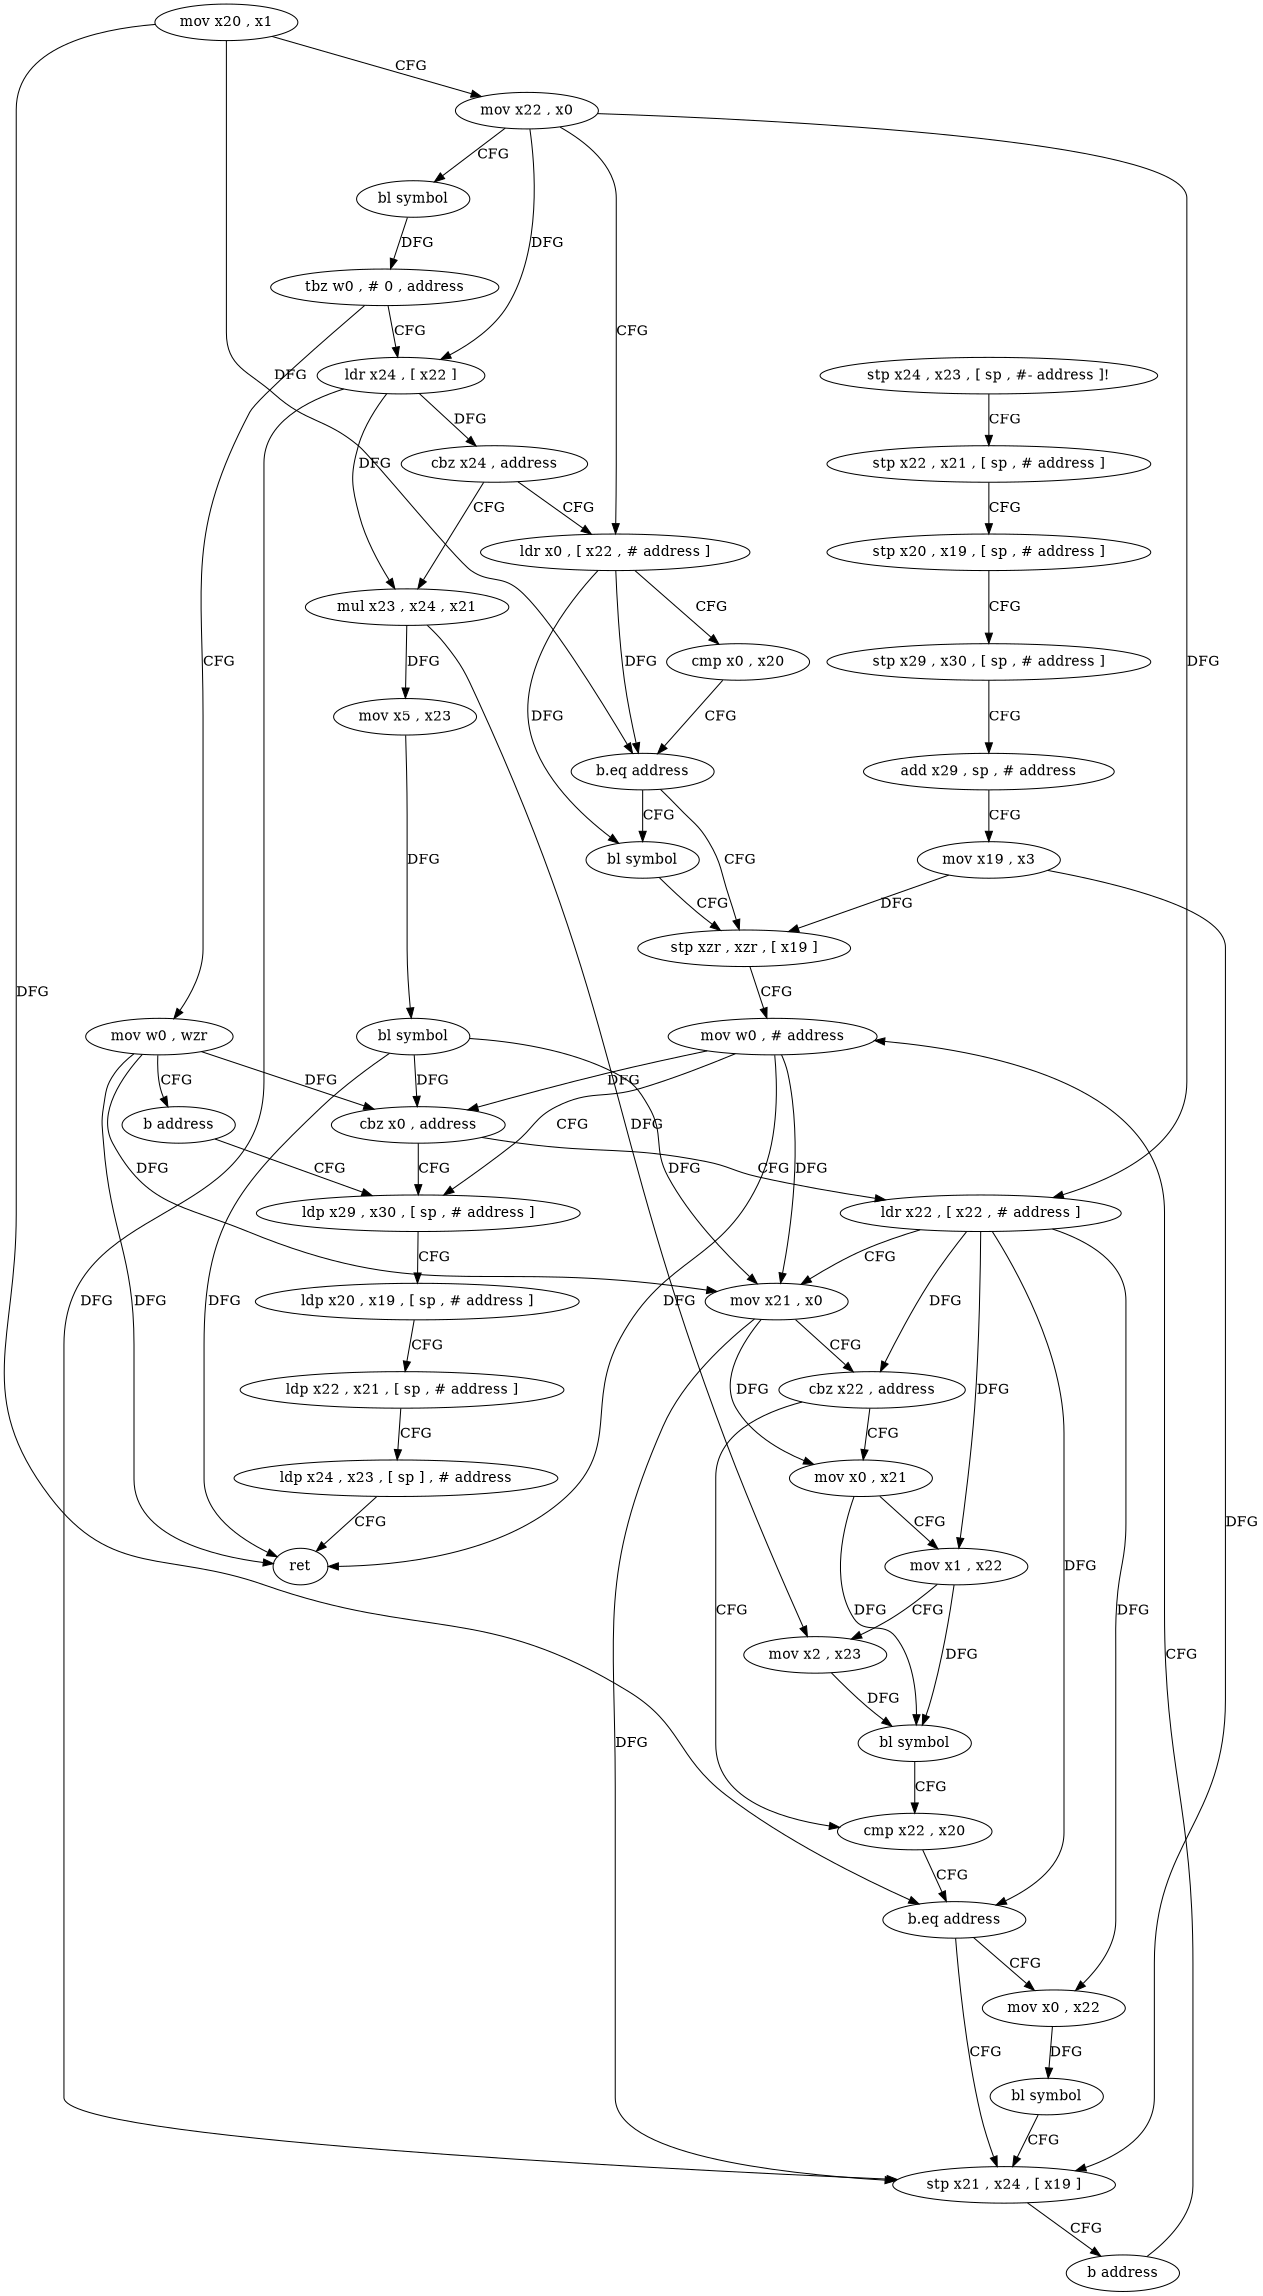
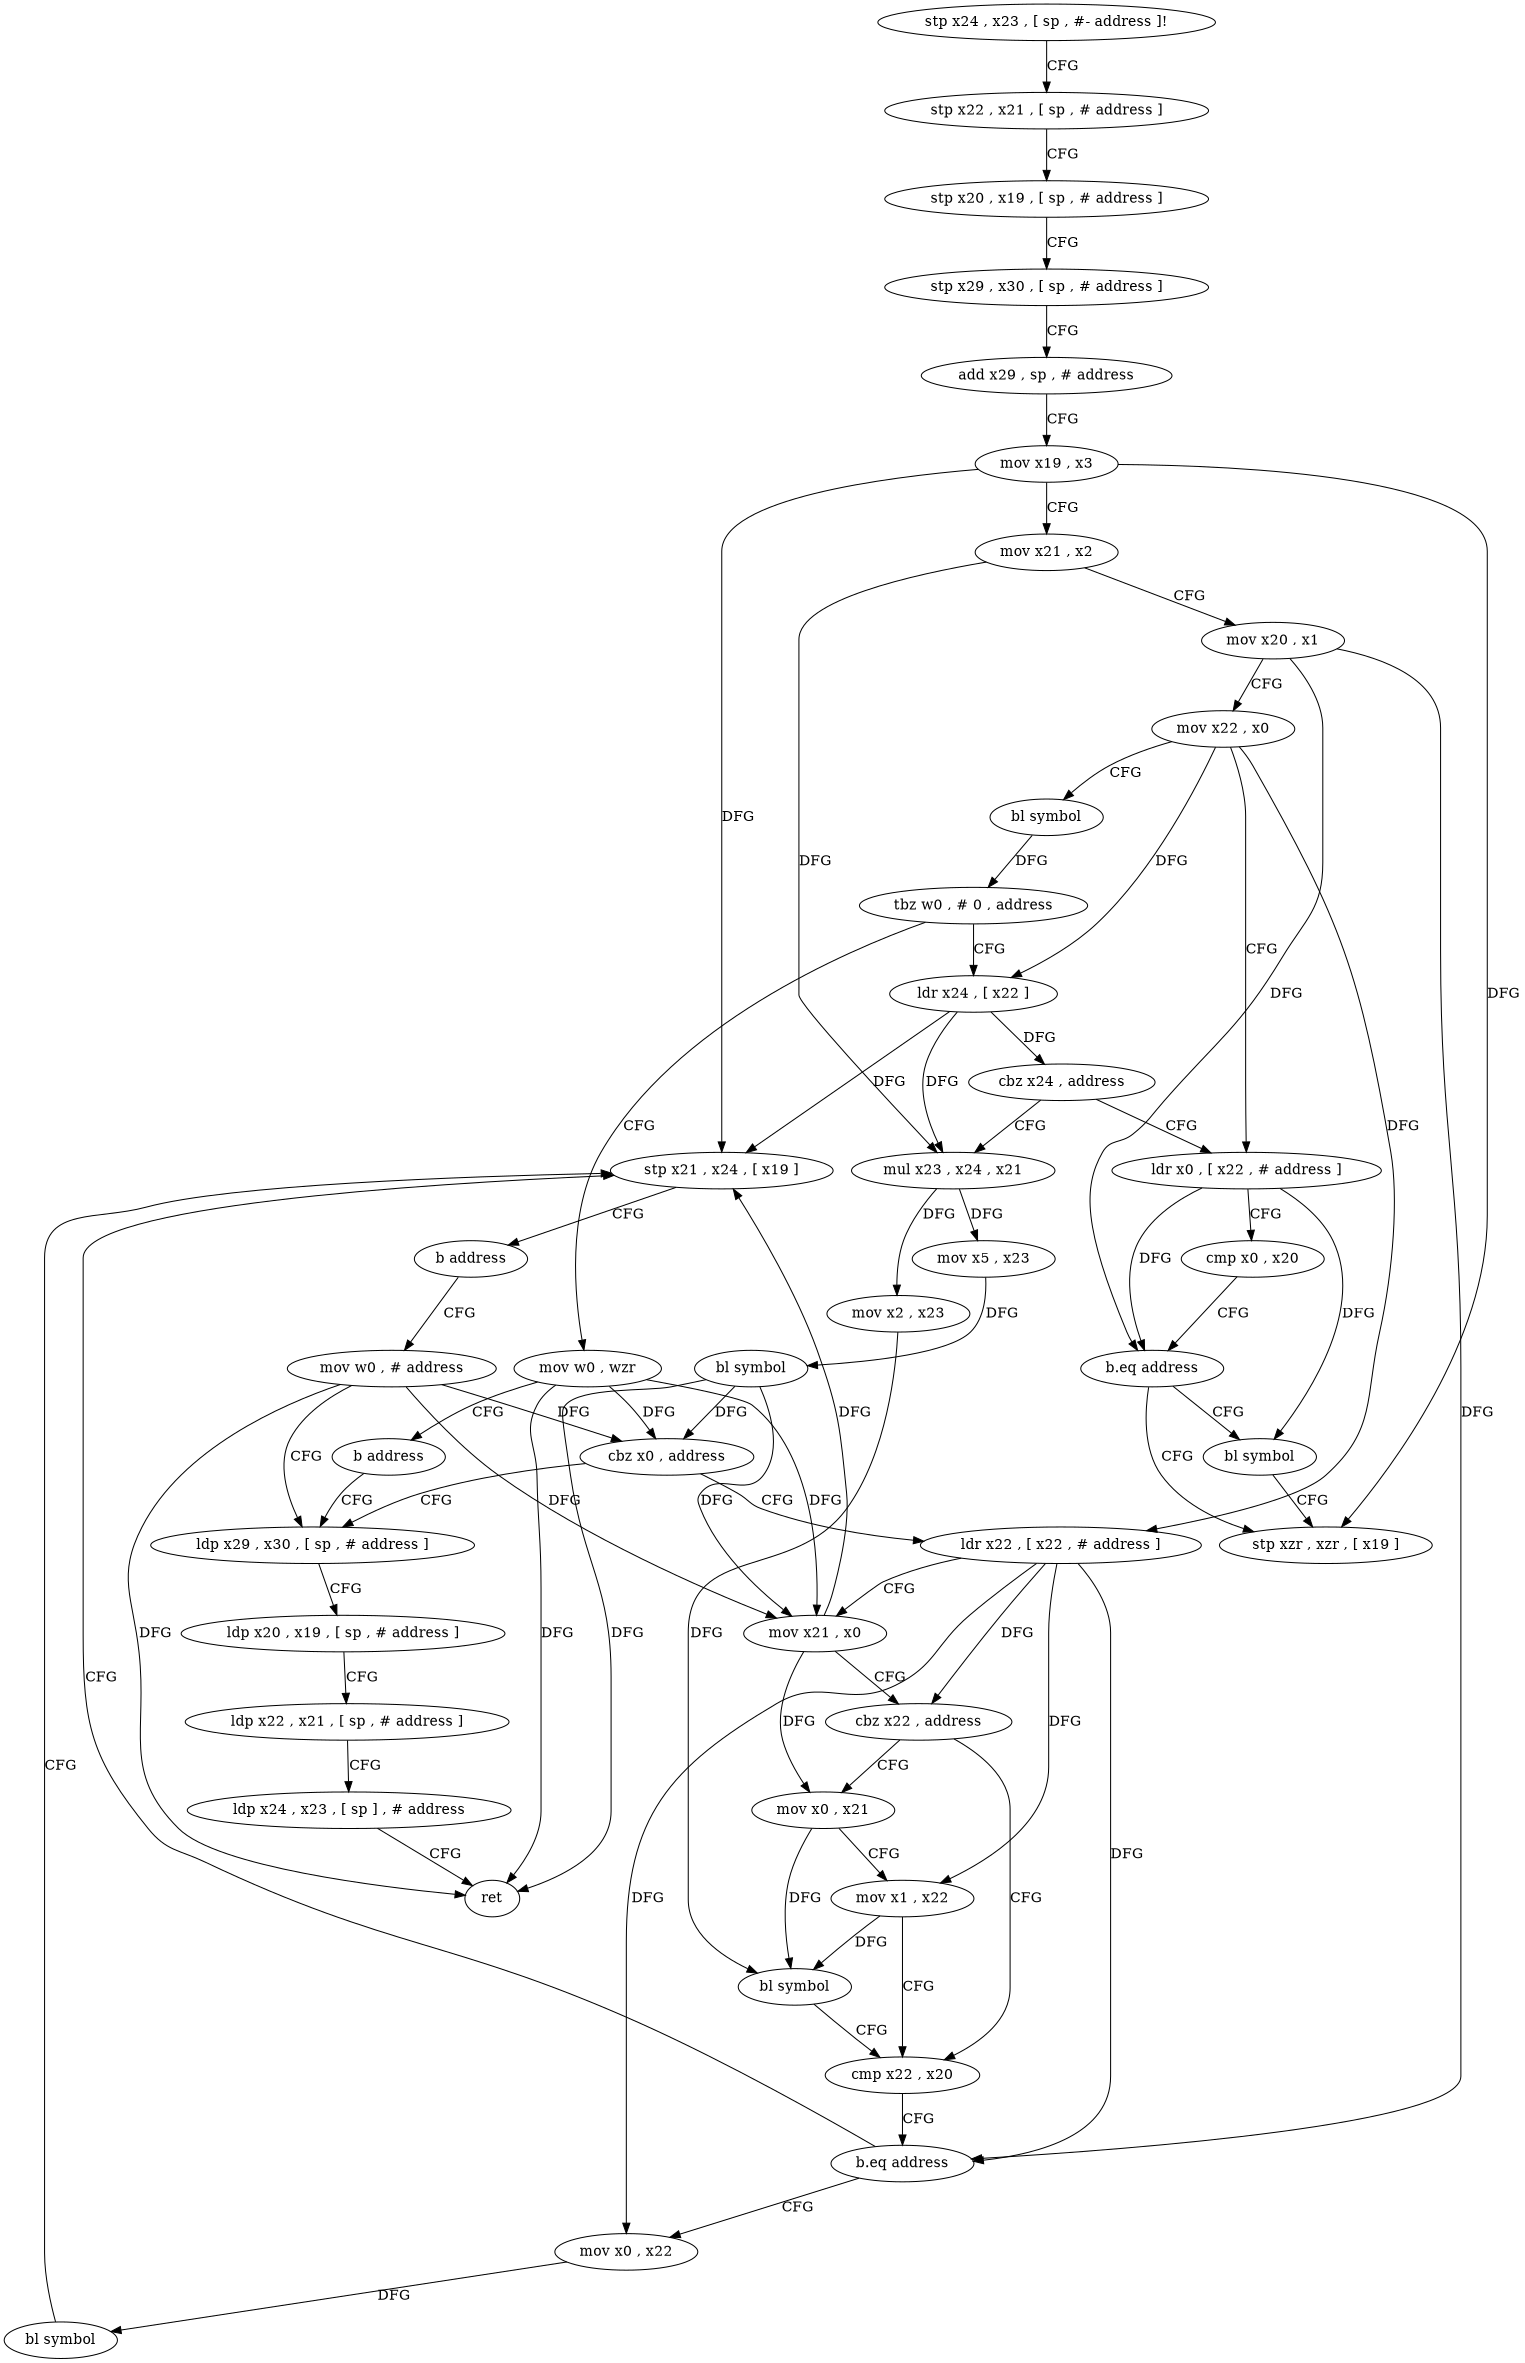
none -> (1047, 552)
(757, 988) -> none
(901, 1612) -> (902, 1982)
